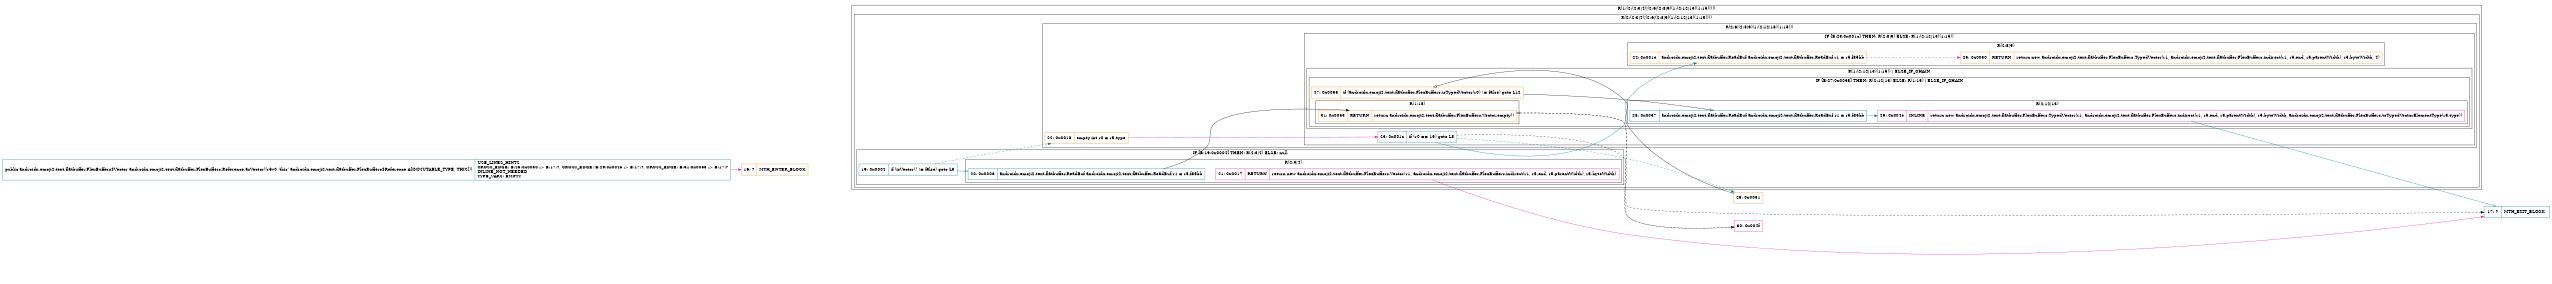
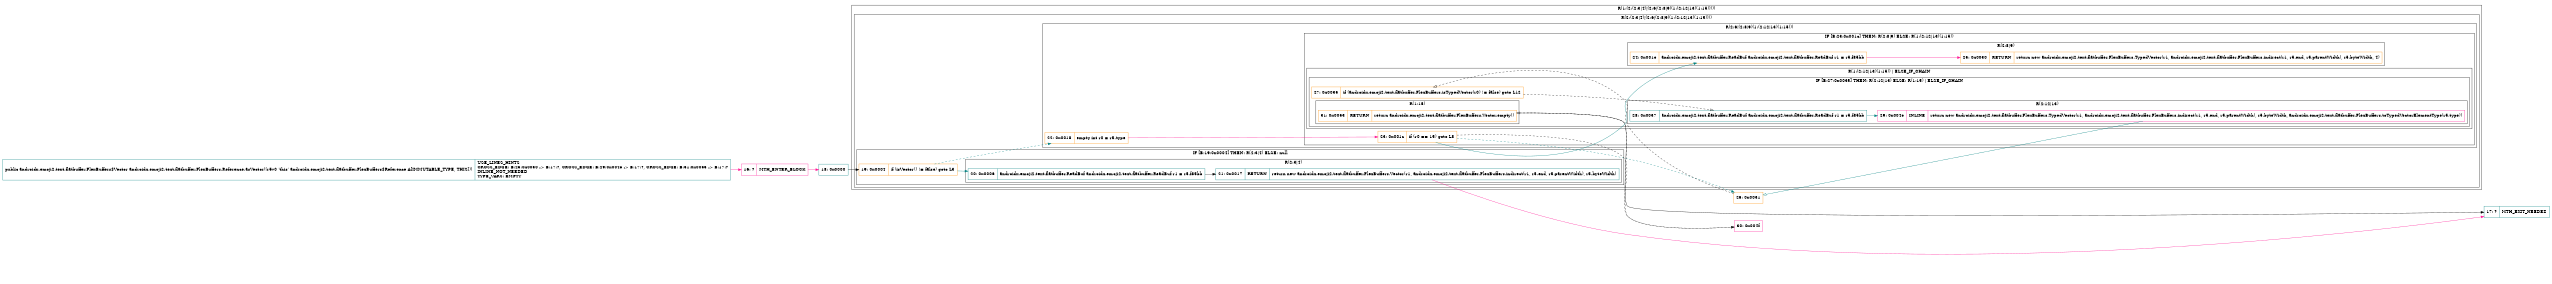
(1912, 58) -> (1912, 58)
(1607, 88) -> (1607, 88)
(1617, 99) -> (1617, 99)
(1242, 113) -> (1209, 174)
(1417, 137) -> (1417, 137)
(2342, 163) -> (1954, 158)
(775, 170) -> (775, 170)
none -> (833, 170)
(908, 170) -> (908, 170)
(961, 171) -> (961, 171)
(1417, 174) -> (1417, 174)
(2524, 212) -> (2524, 212)
(1958, 215) -> (1958, 215)
